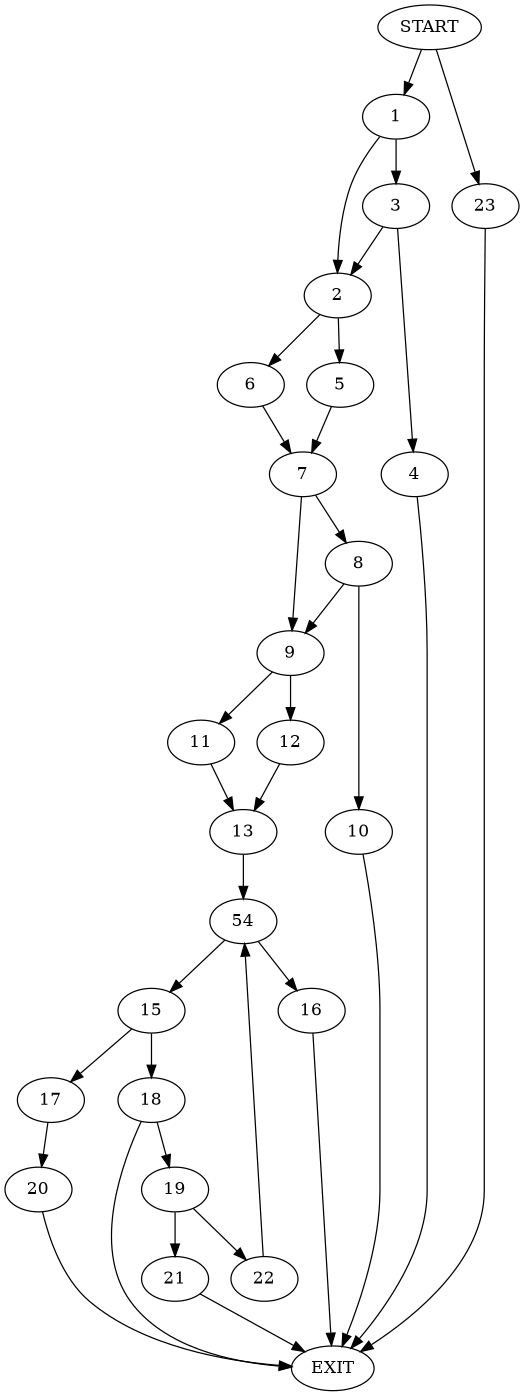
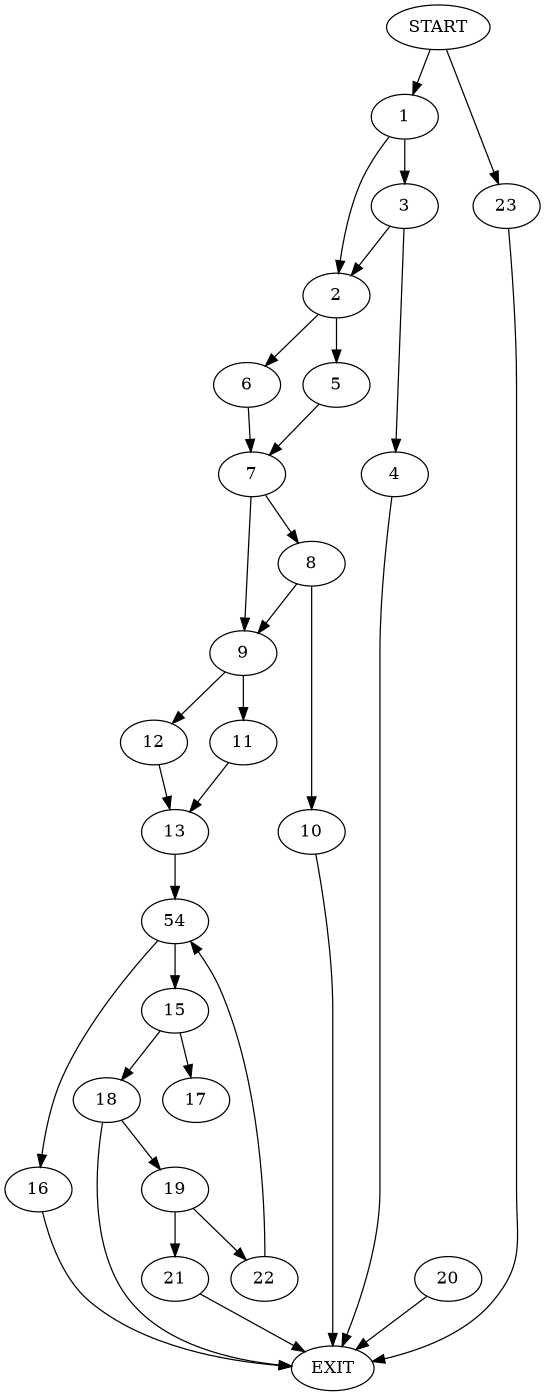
(46, 1138) -> none
